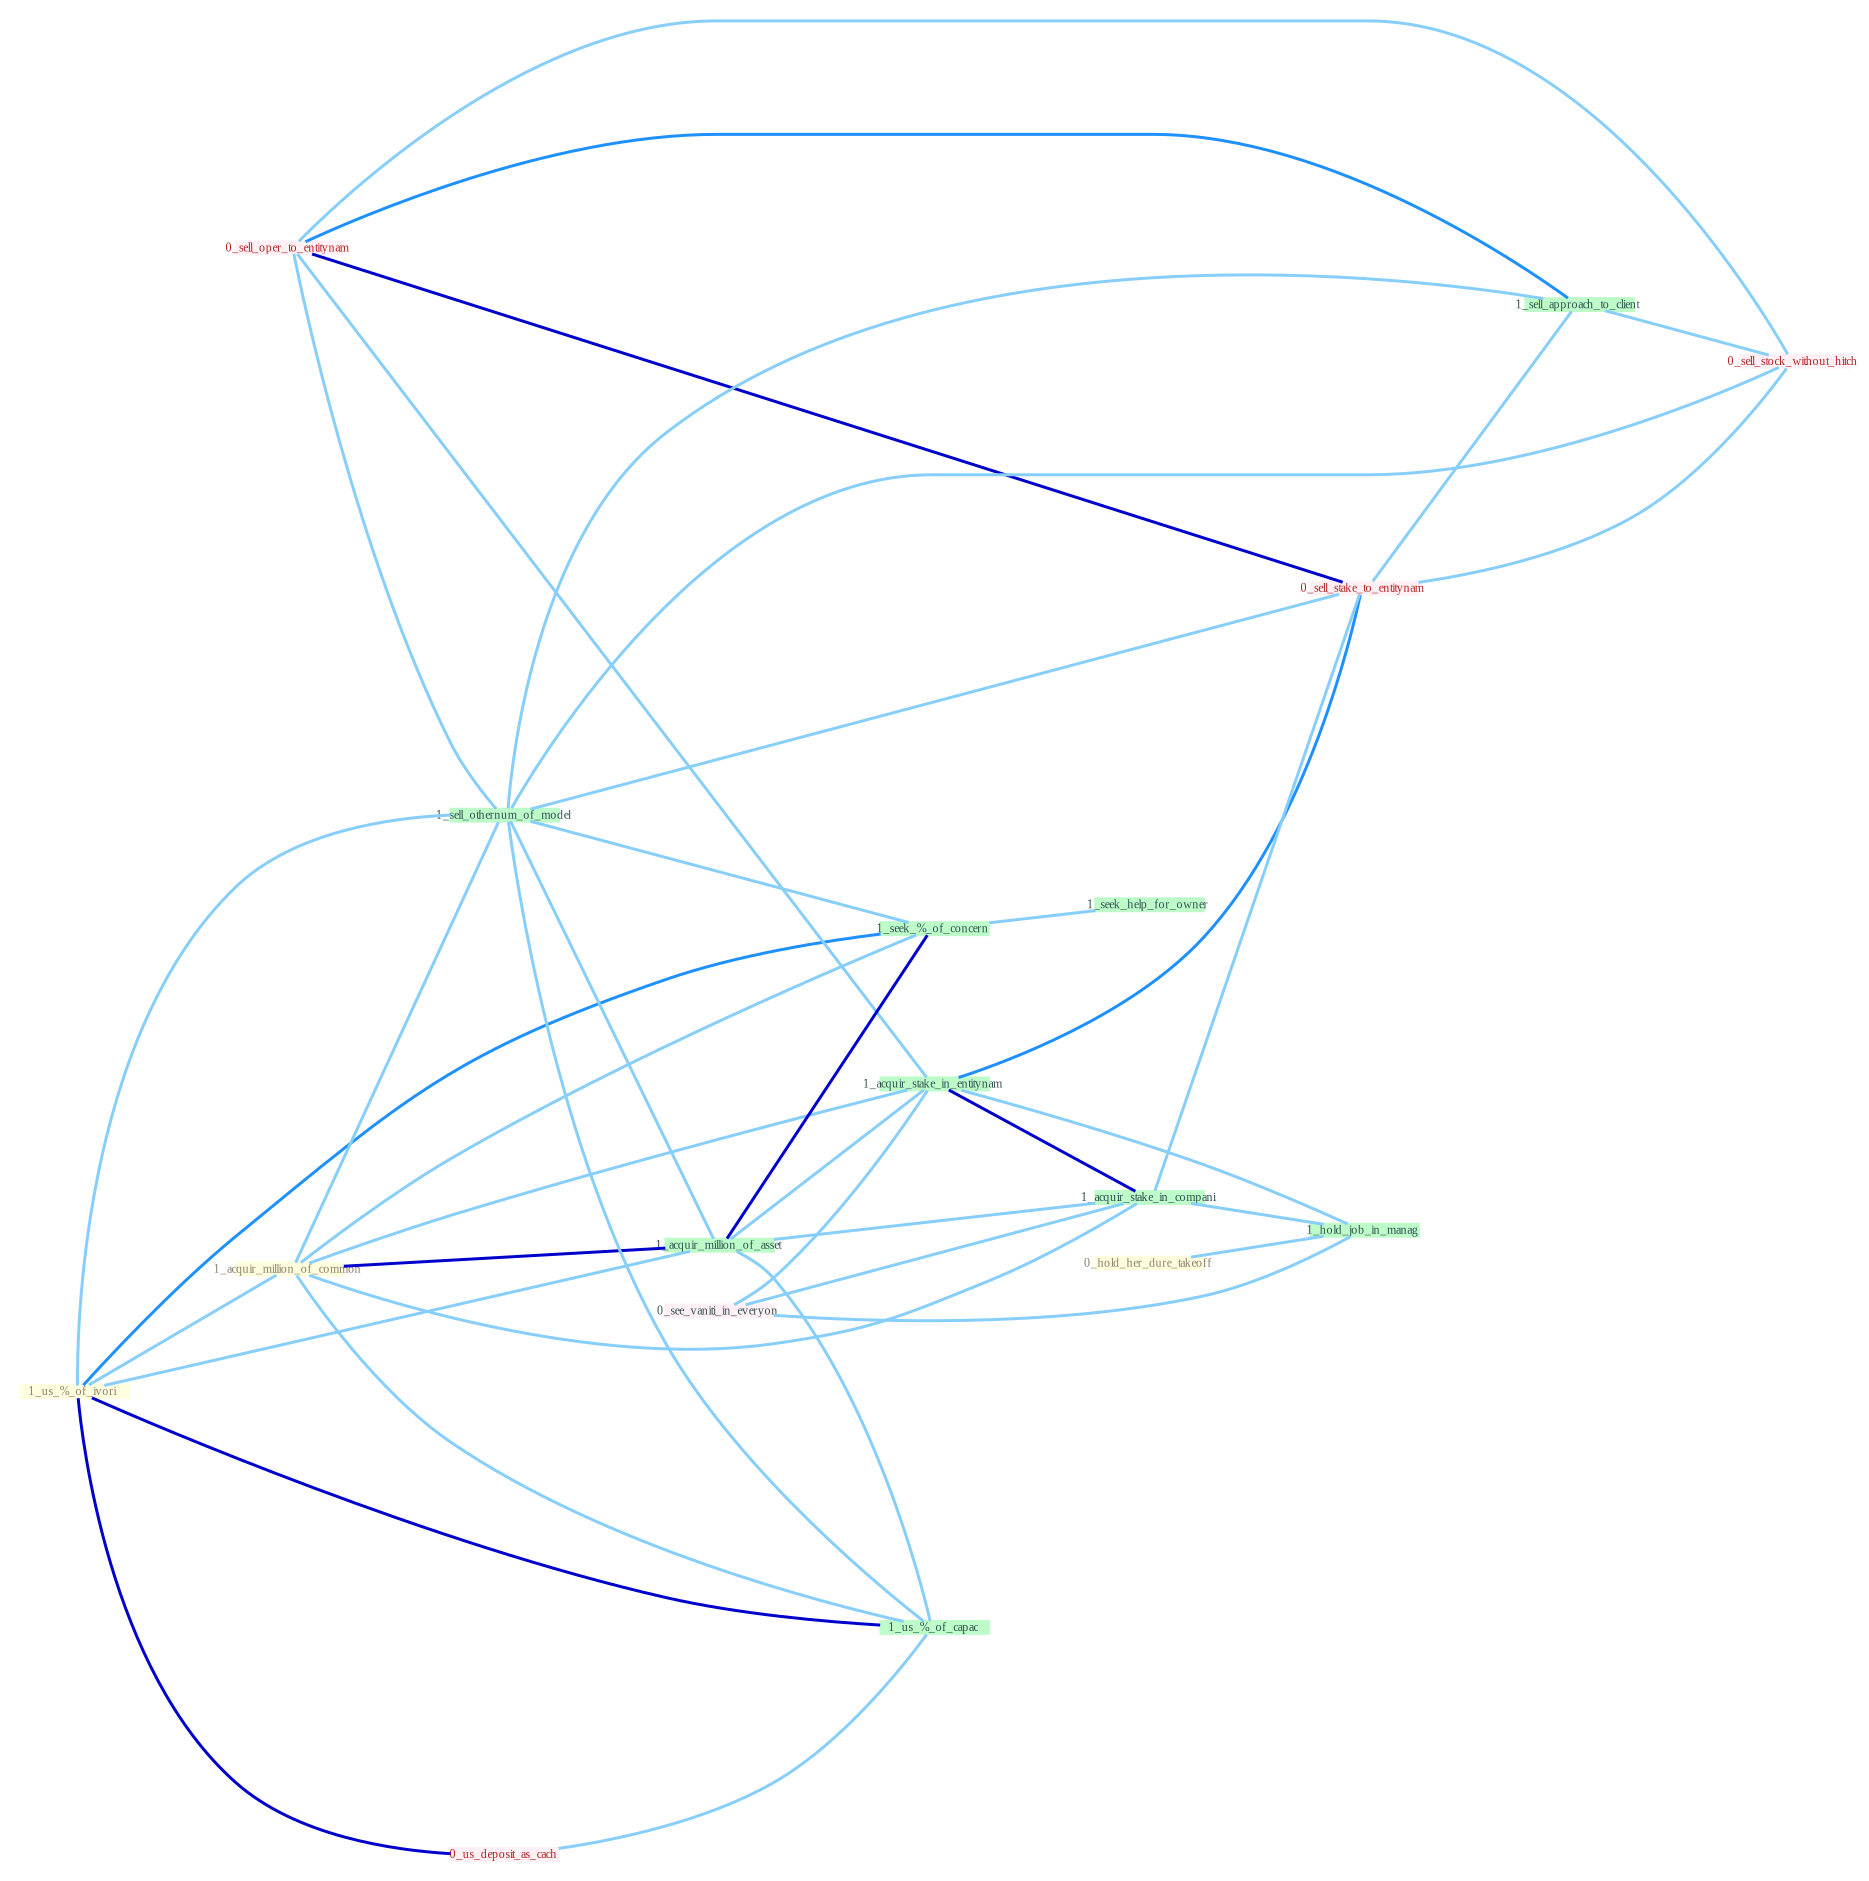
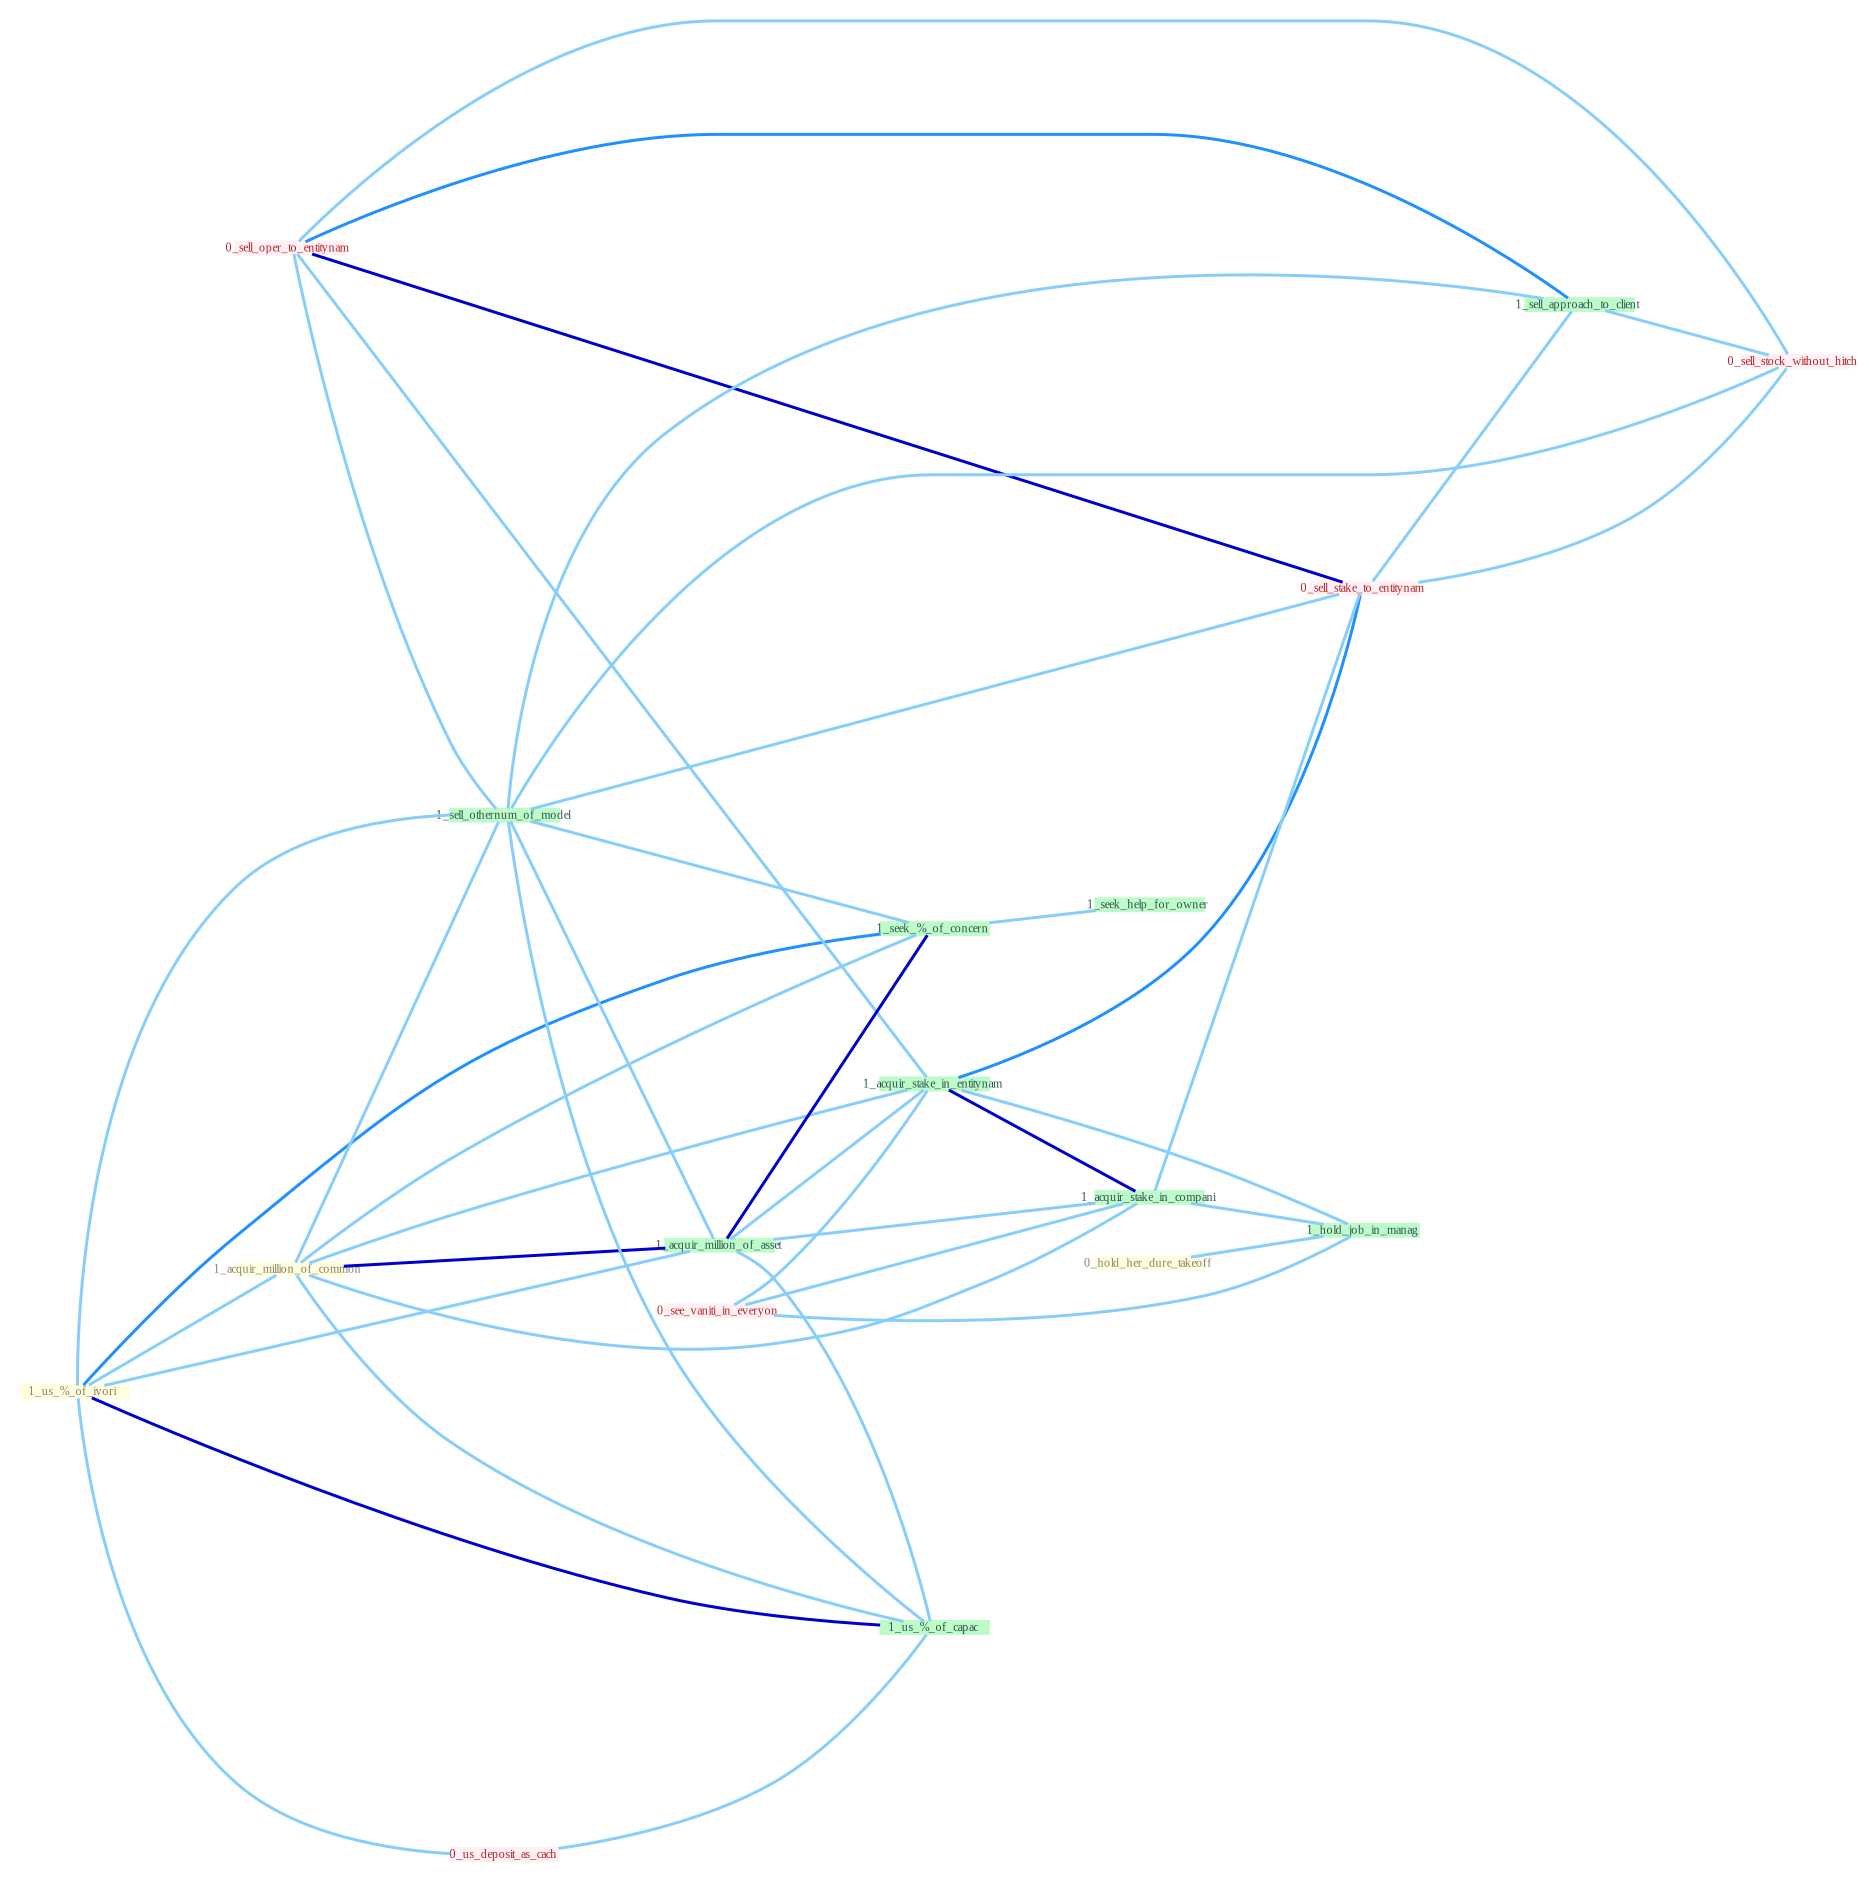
(720, 1311) -> (720, 1311)
(175, 1707) -> (175, 1707)
